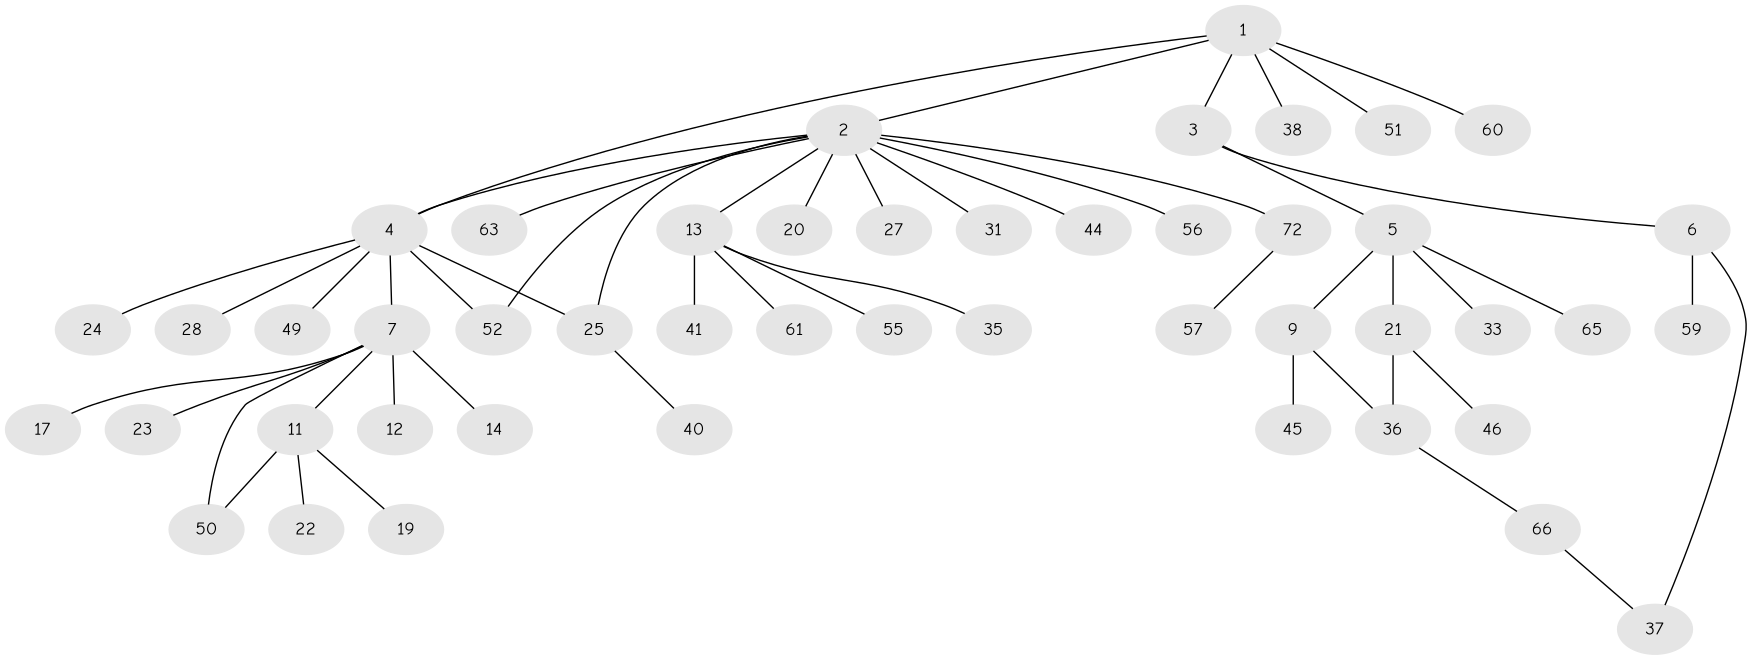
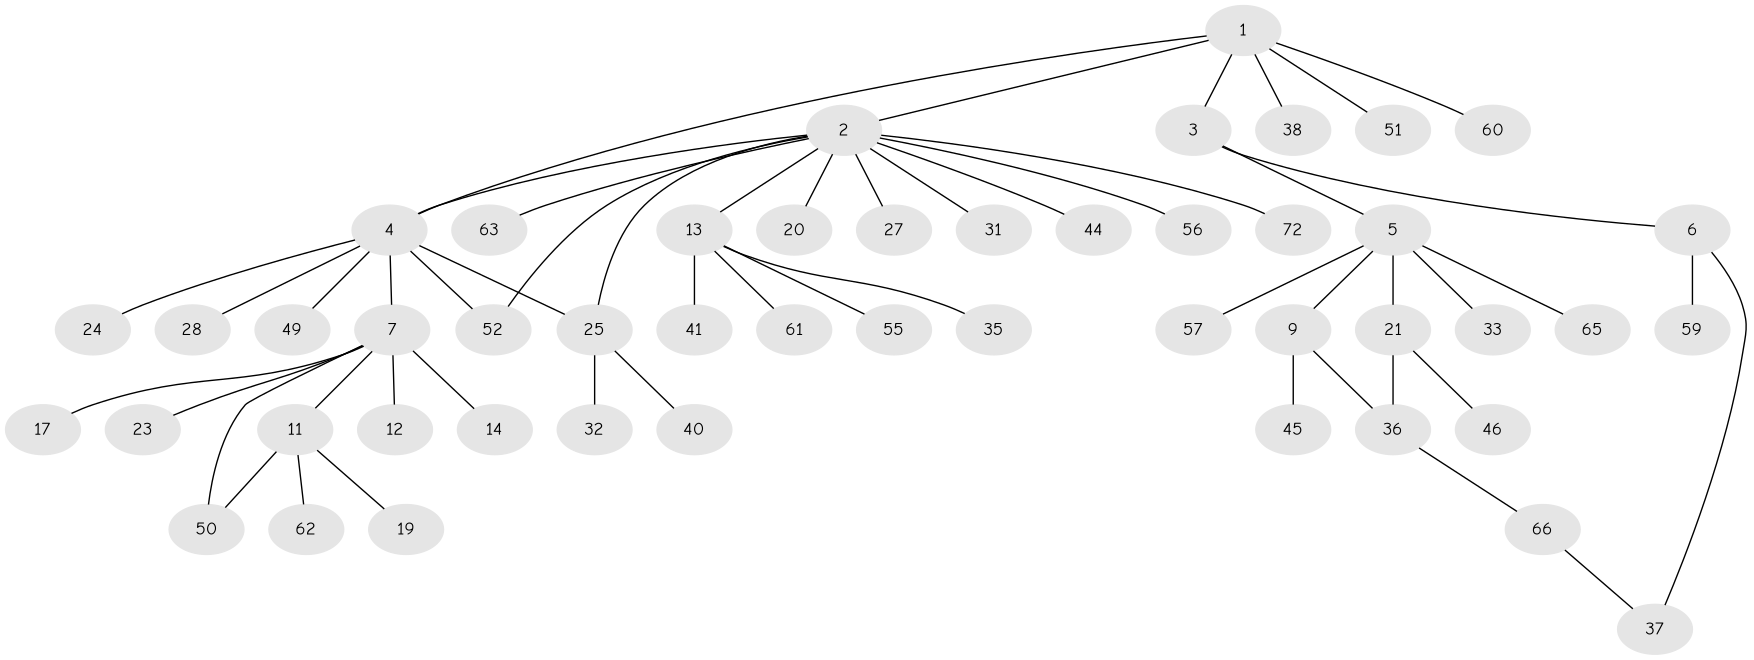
(1243, 280) -> (1293, 280)
none -> (595, 430)
(306, 529) -> (306, 529)
